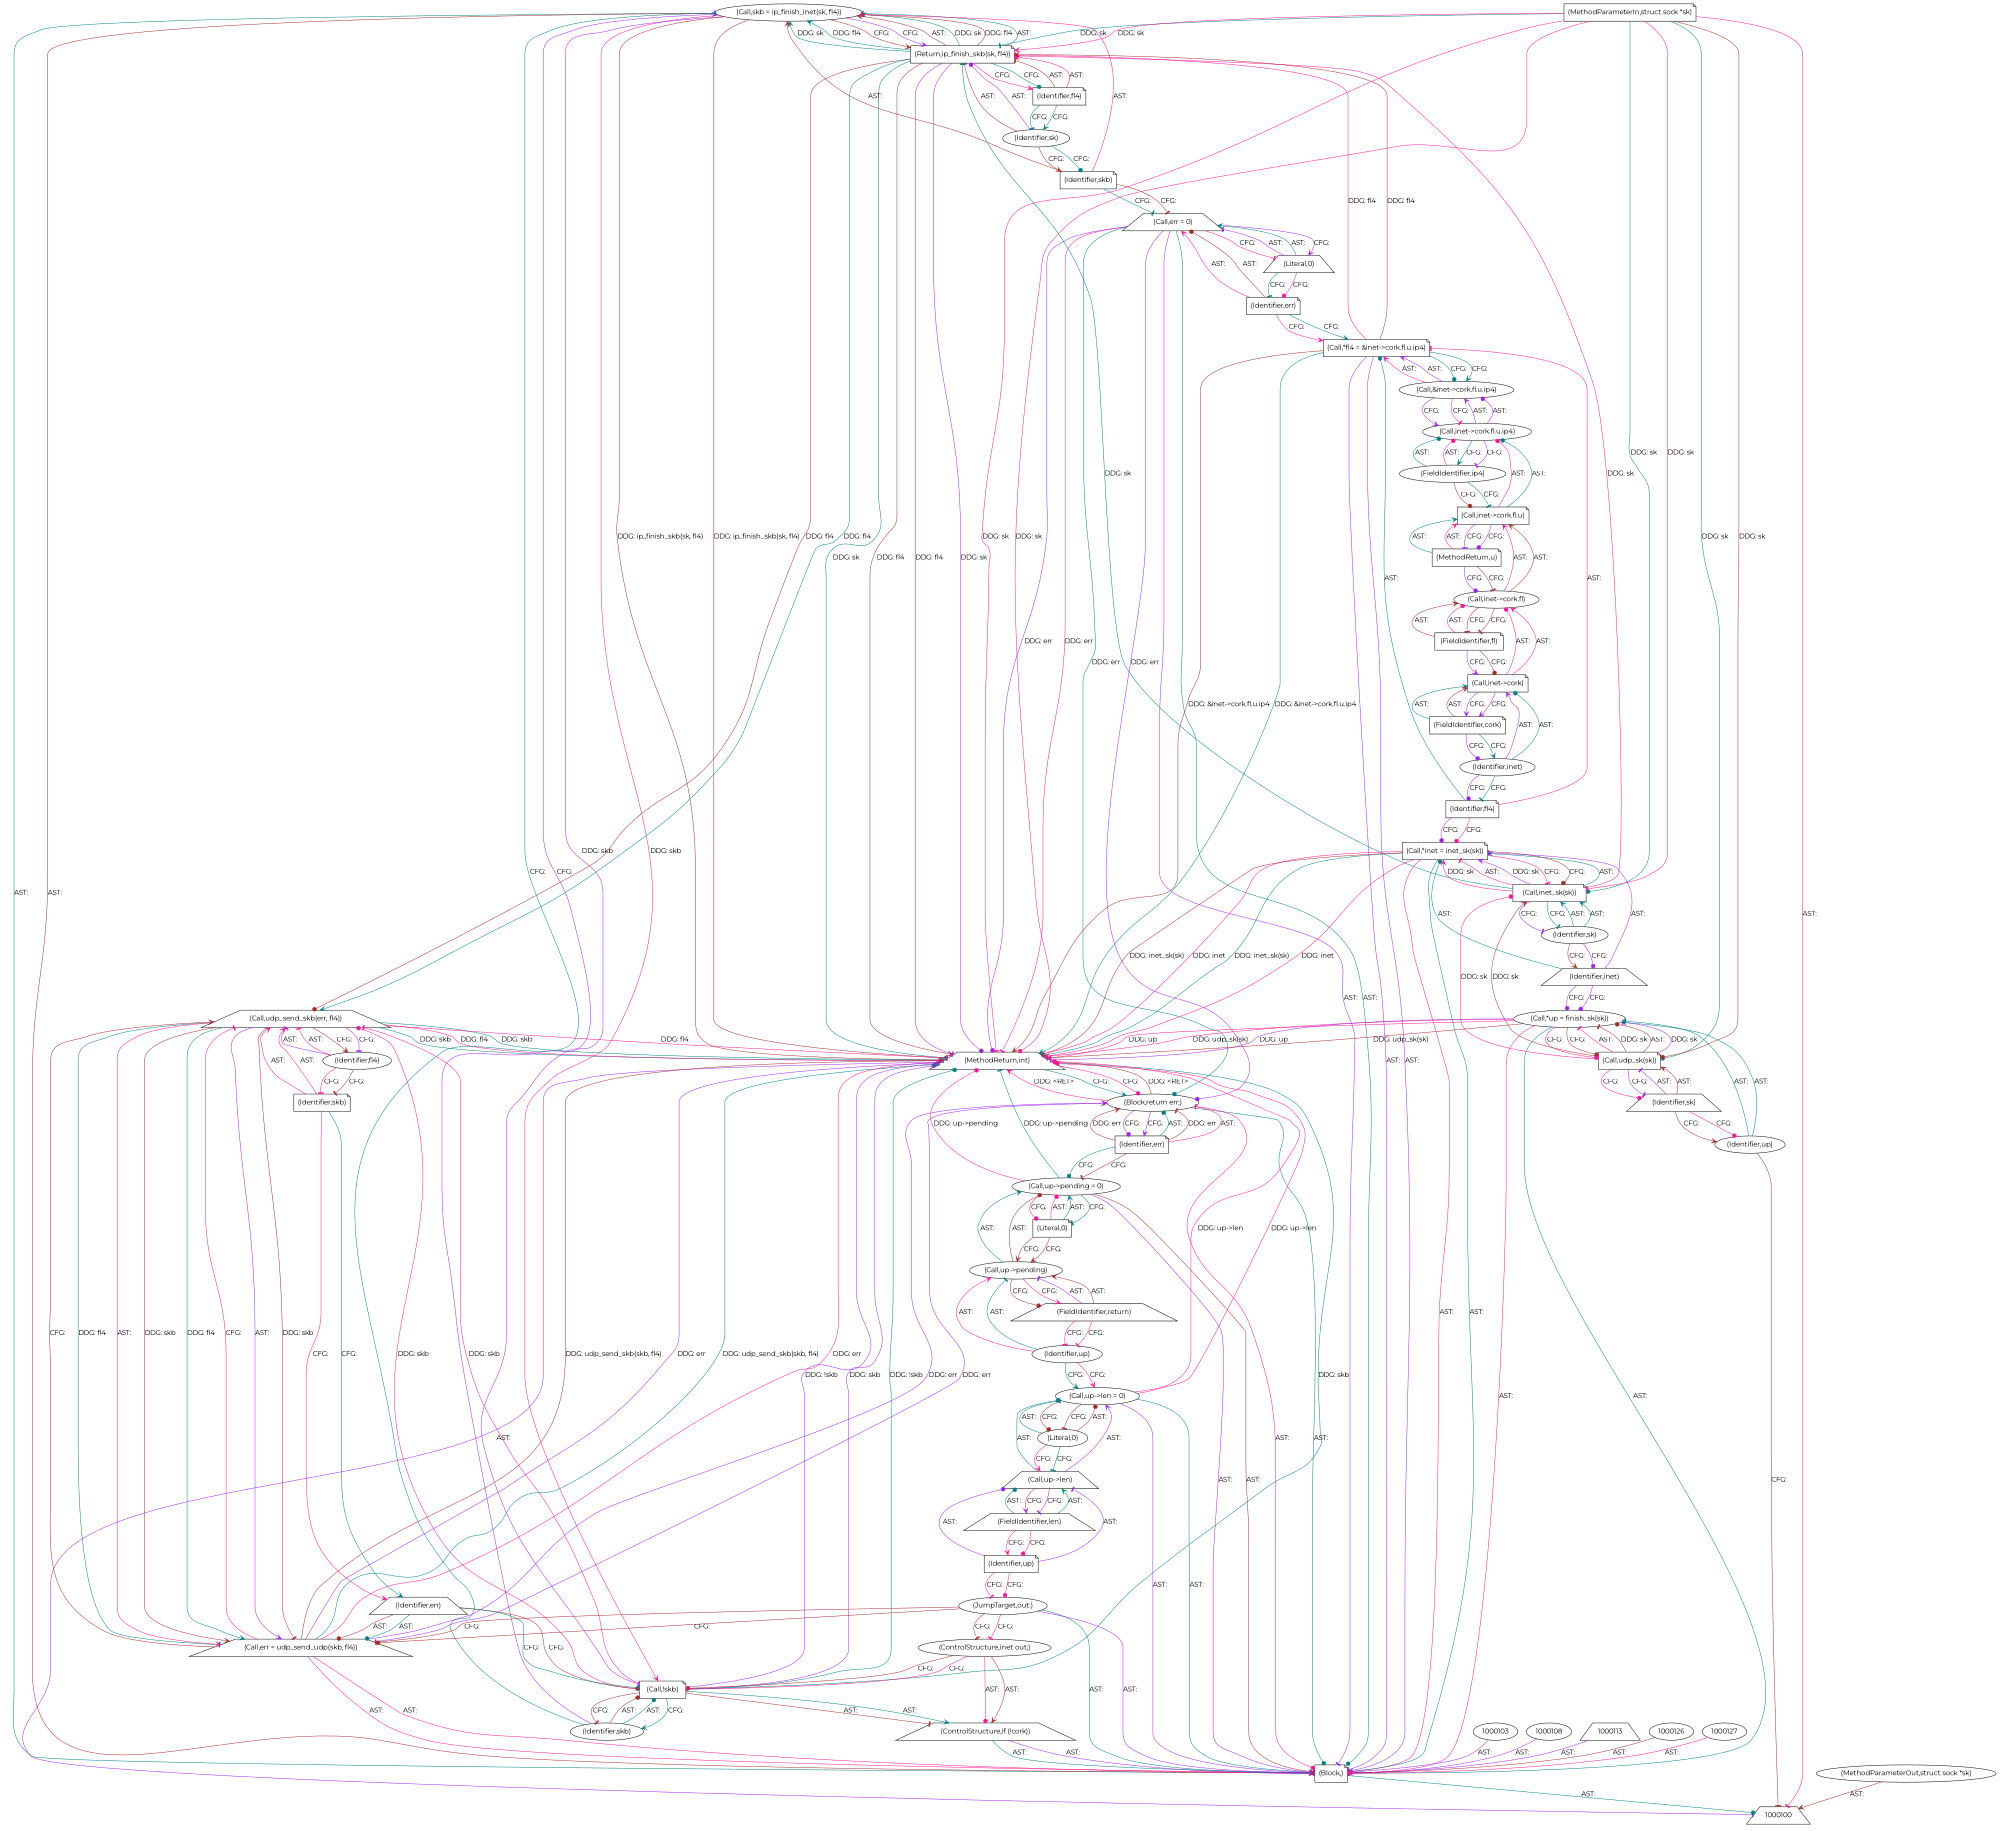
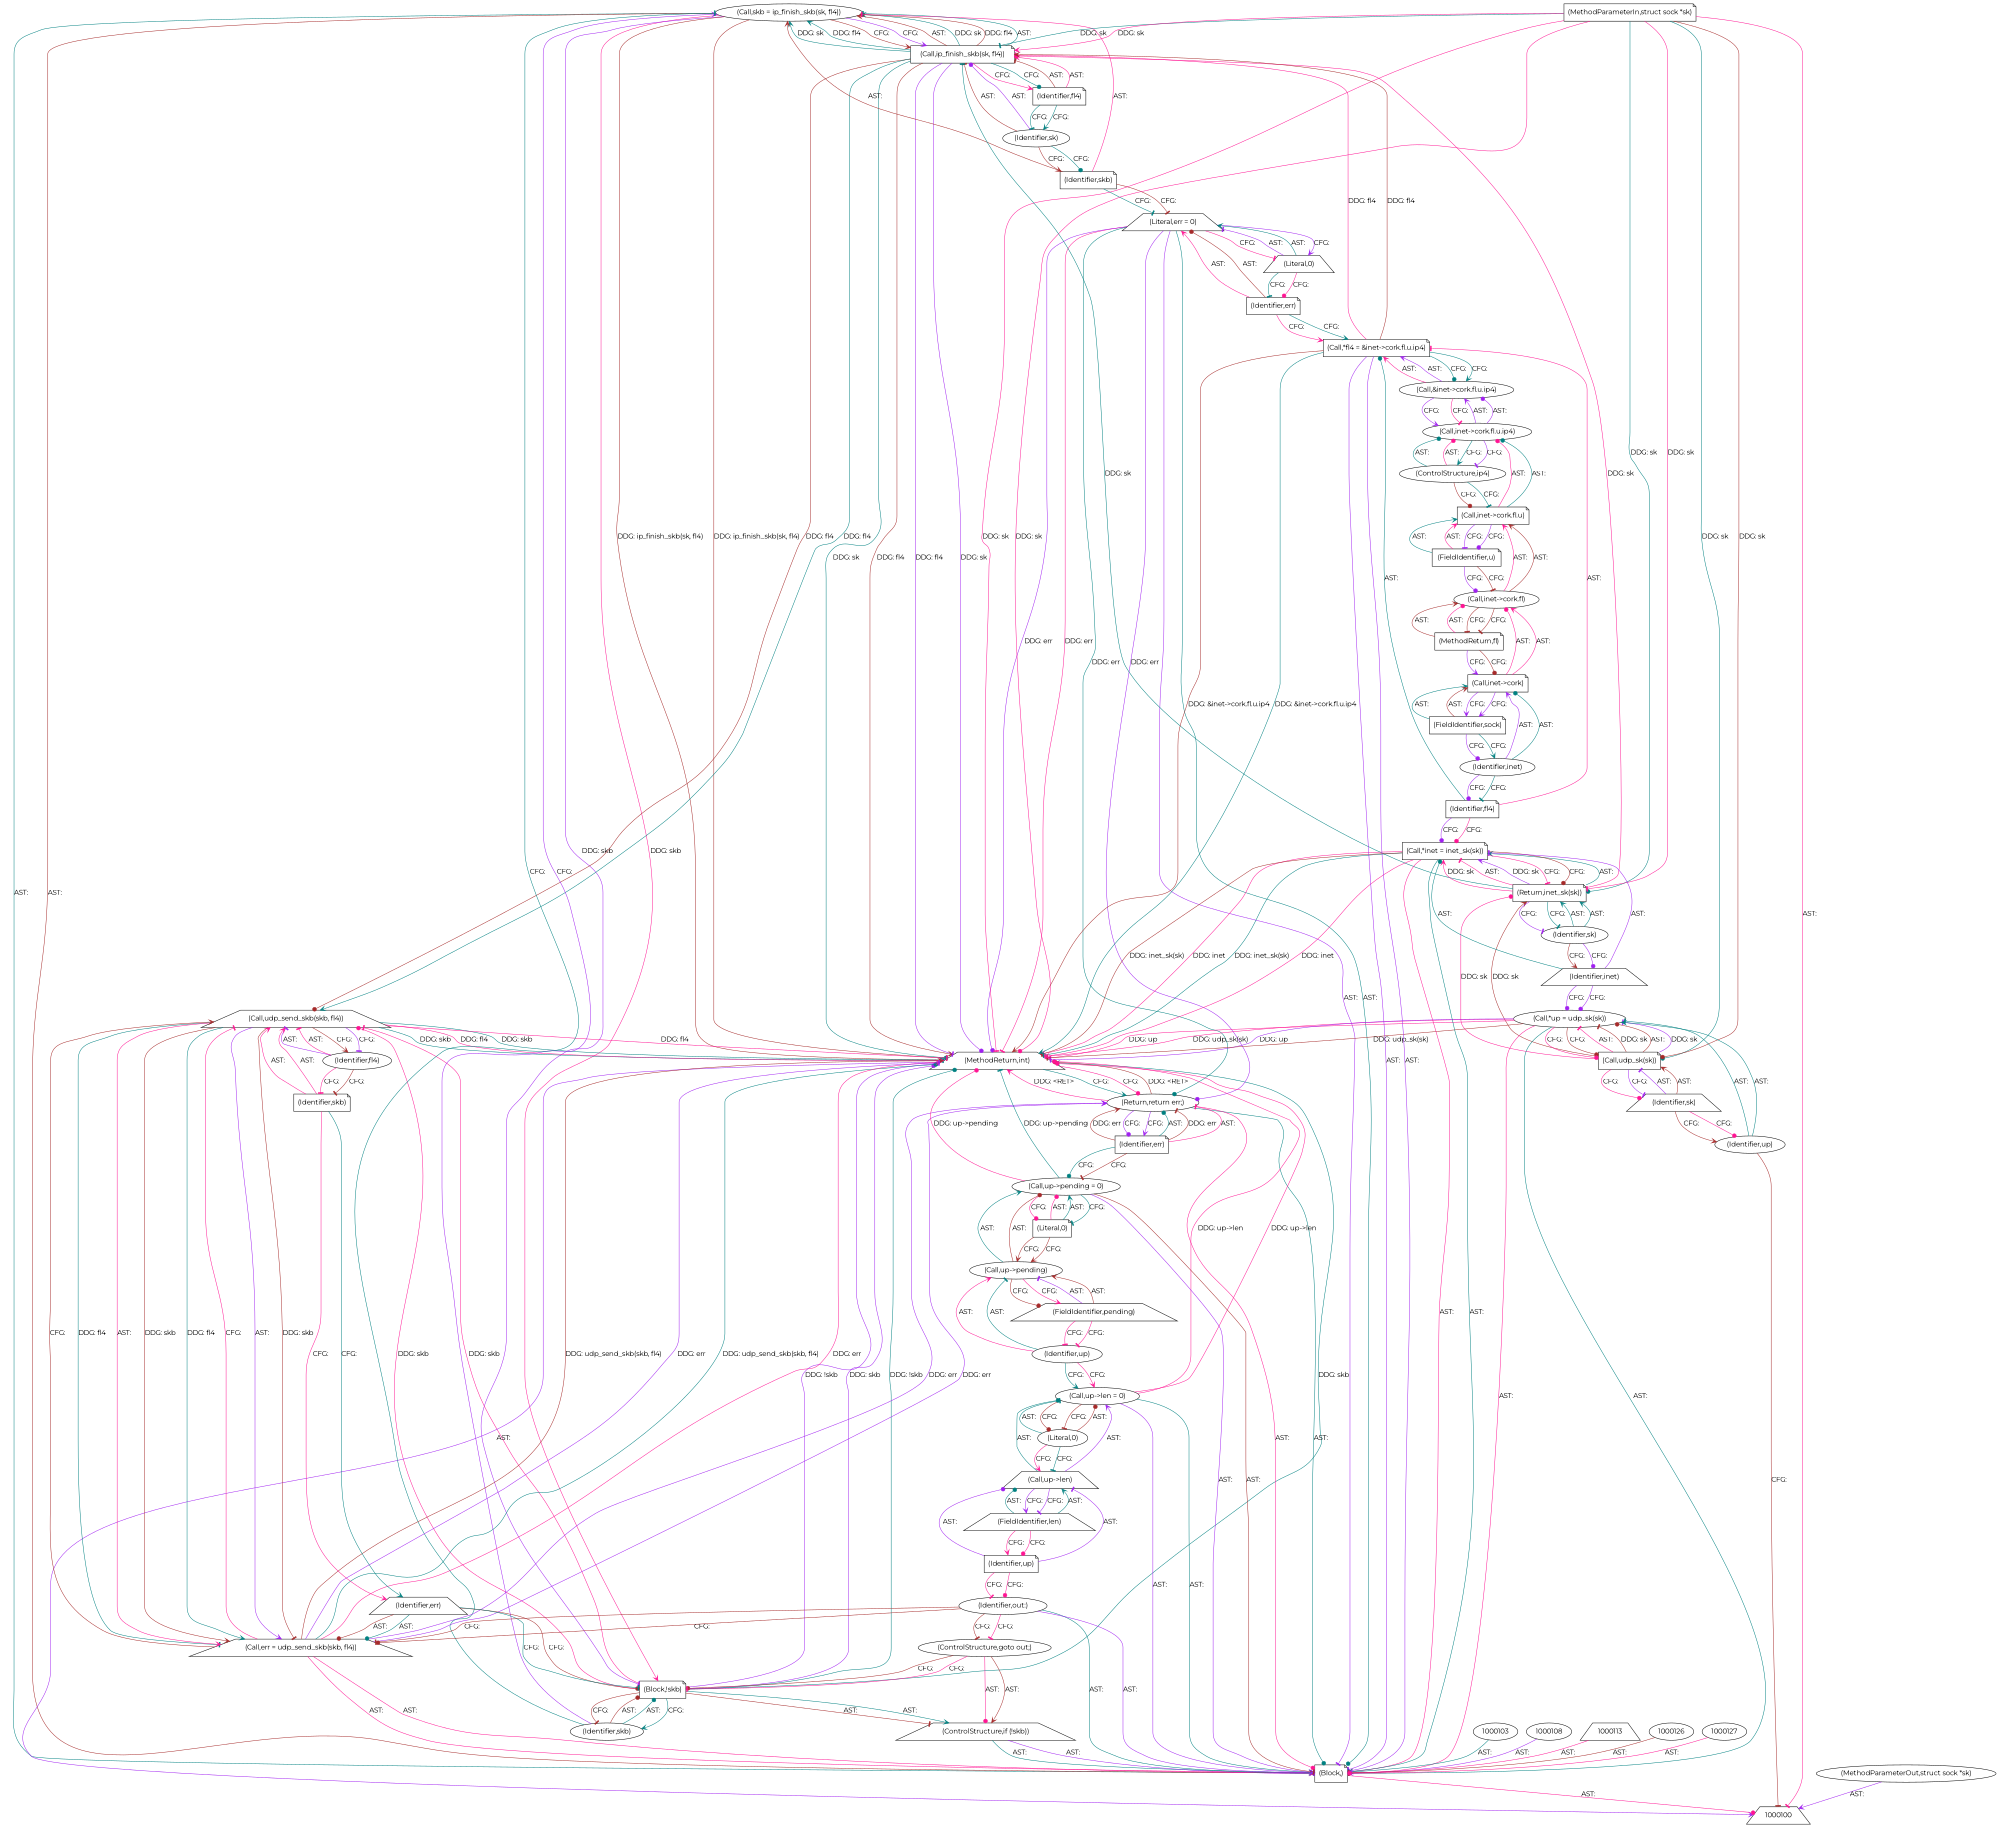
(789, 13) -> (789, 13)
(962, 54) -> (962, 54)
(1173, 222) -> (1173, 222)
(1453, 474) -> (1453, 474)
(1467, 558) -> (1467, 558)
(1469, 641) -> (1469, 641)
(1468, 725) -> (1468, 725)
(1549, 893) -> (1549, 893)
(296, 1019) -> (296, 1019)
(1570, 1019) -> (1570, 1019)
(1153, 1103) -> (1153, 1103)
(1094, 1312) -> (1094, 1312)
(1003, 1606) -> (1003, 1606)
(301, 1648) -> (301, 1648)
(985, 1648) -> (985, 1648)
(663, 1690) -> (663, 1690)
(986, 1732) -> (986, 1732)
(1447, 1761) -> (1447, 1761)
(1489, 1763) -> (1489, 1763)
(179, 1772) -> (179, 1772)
(1549, 1794) -> (1549, 1794)
(1842, 1794) -> (1842, 1794)
